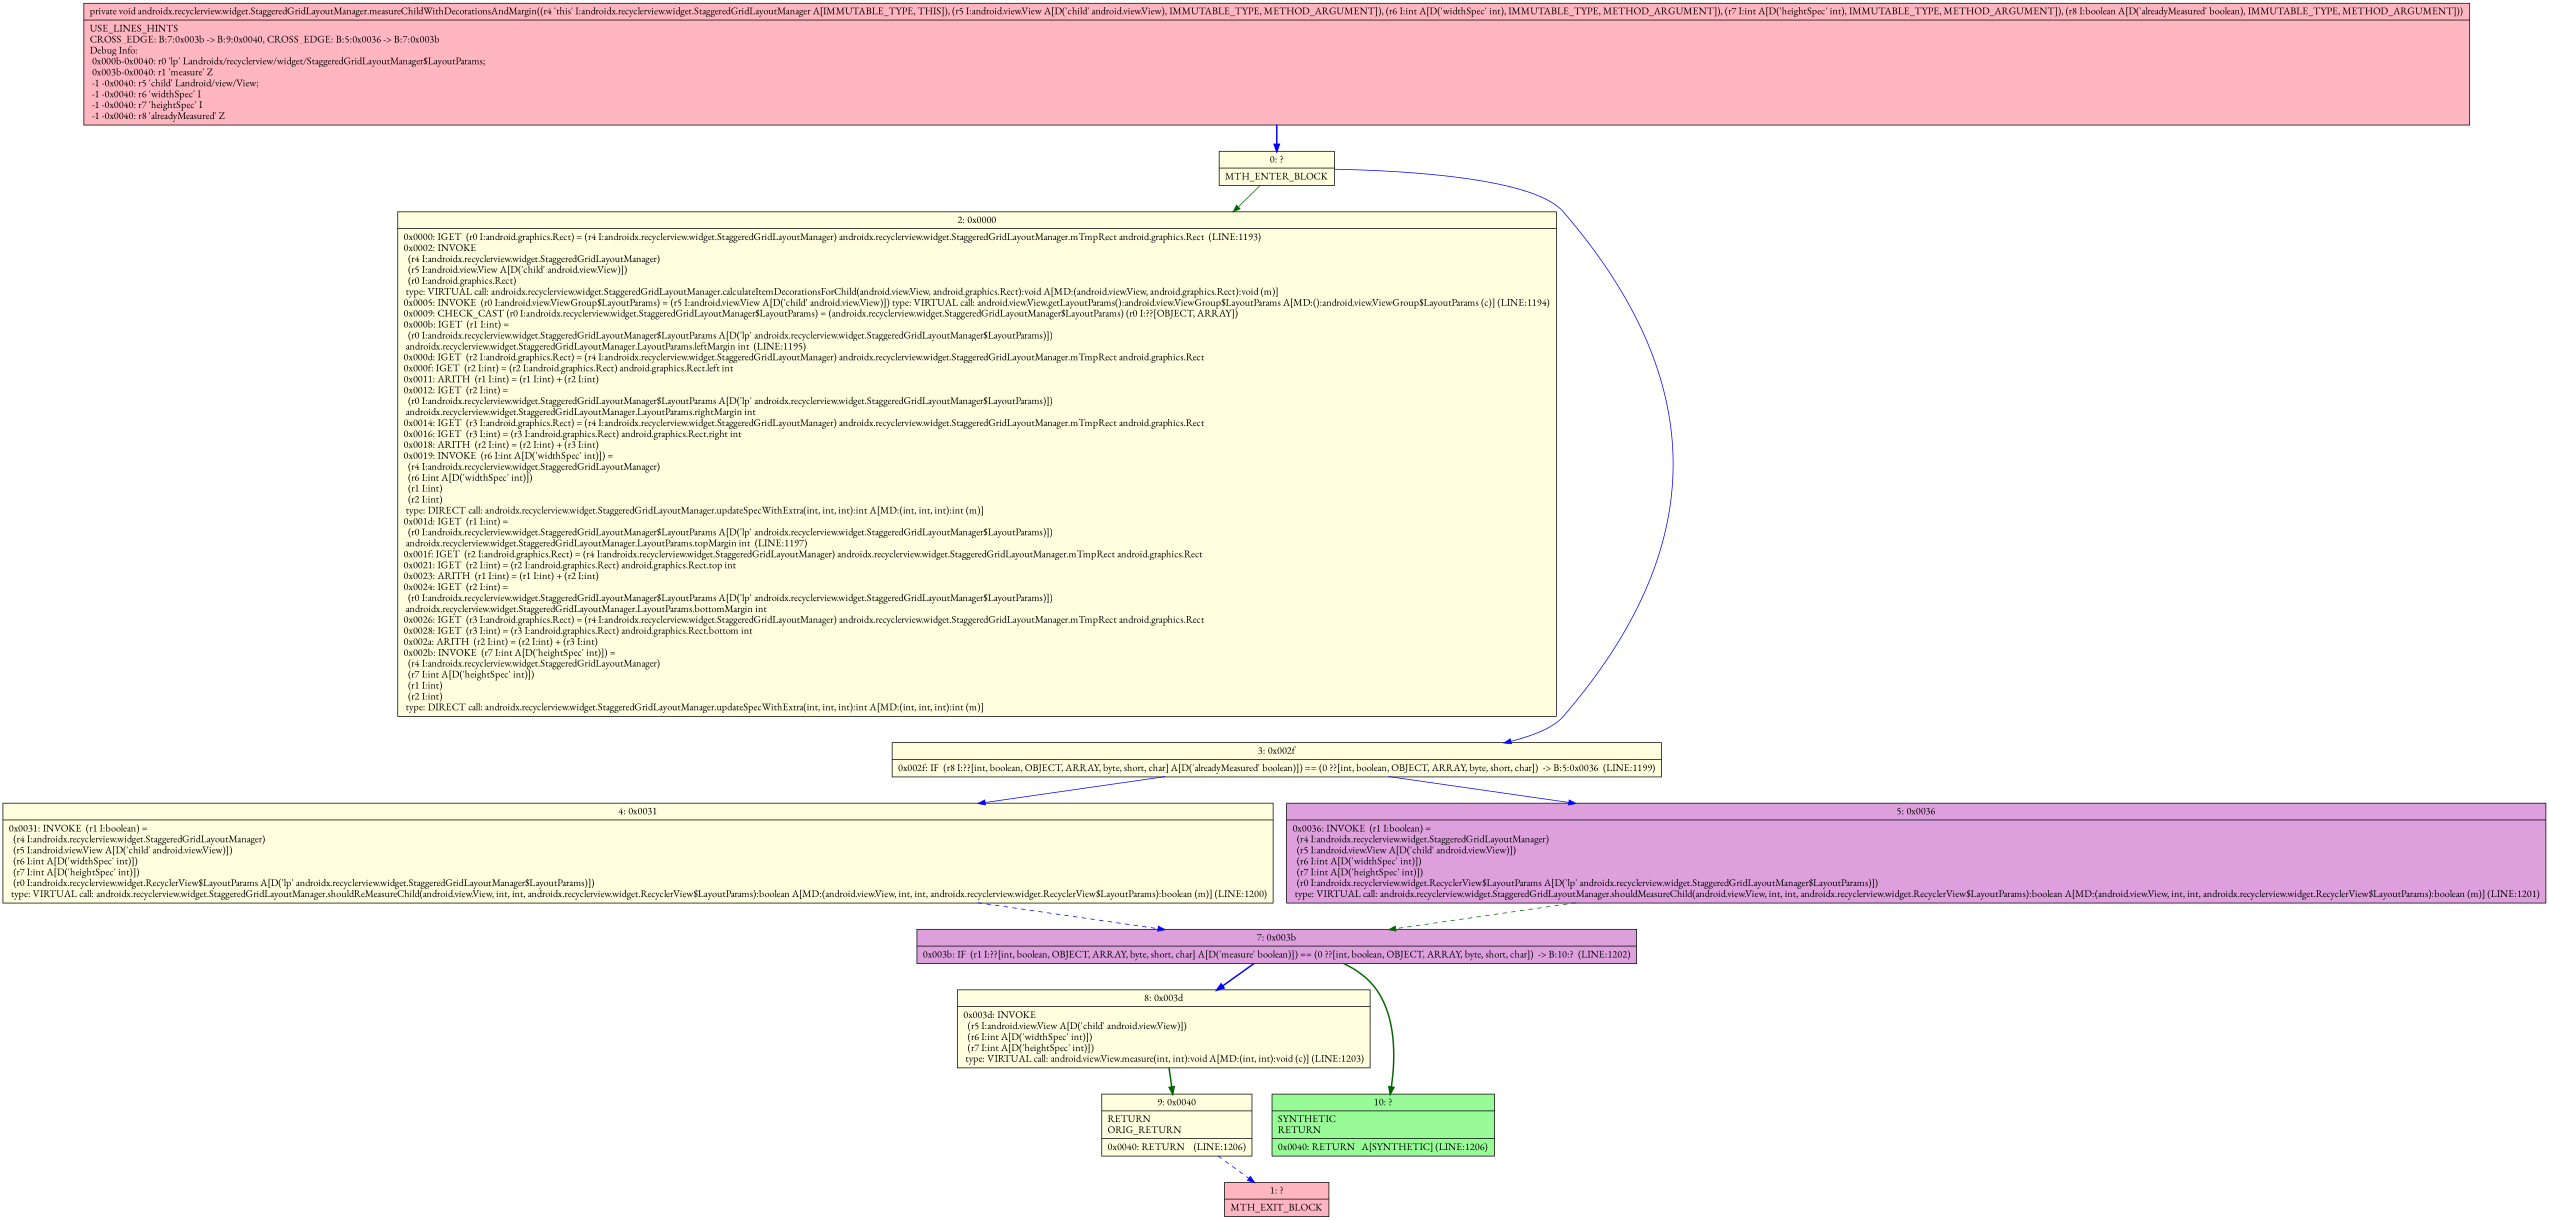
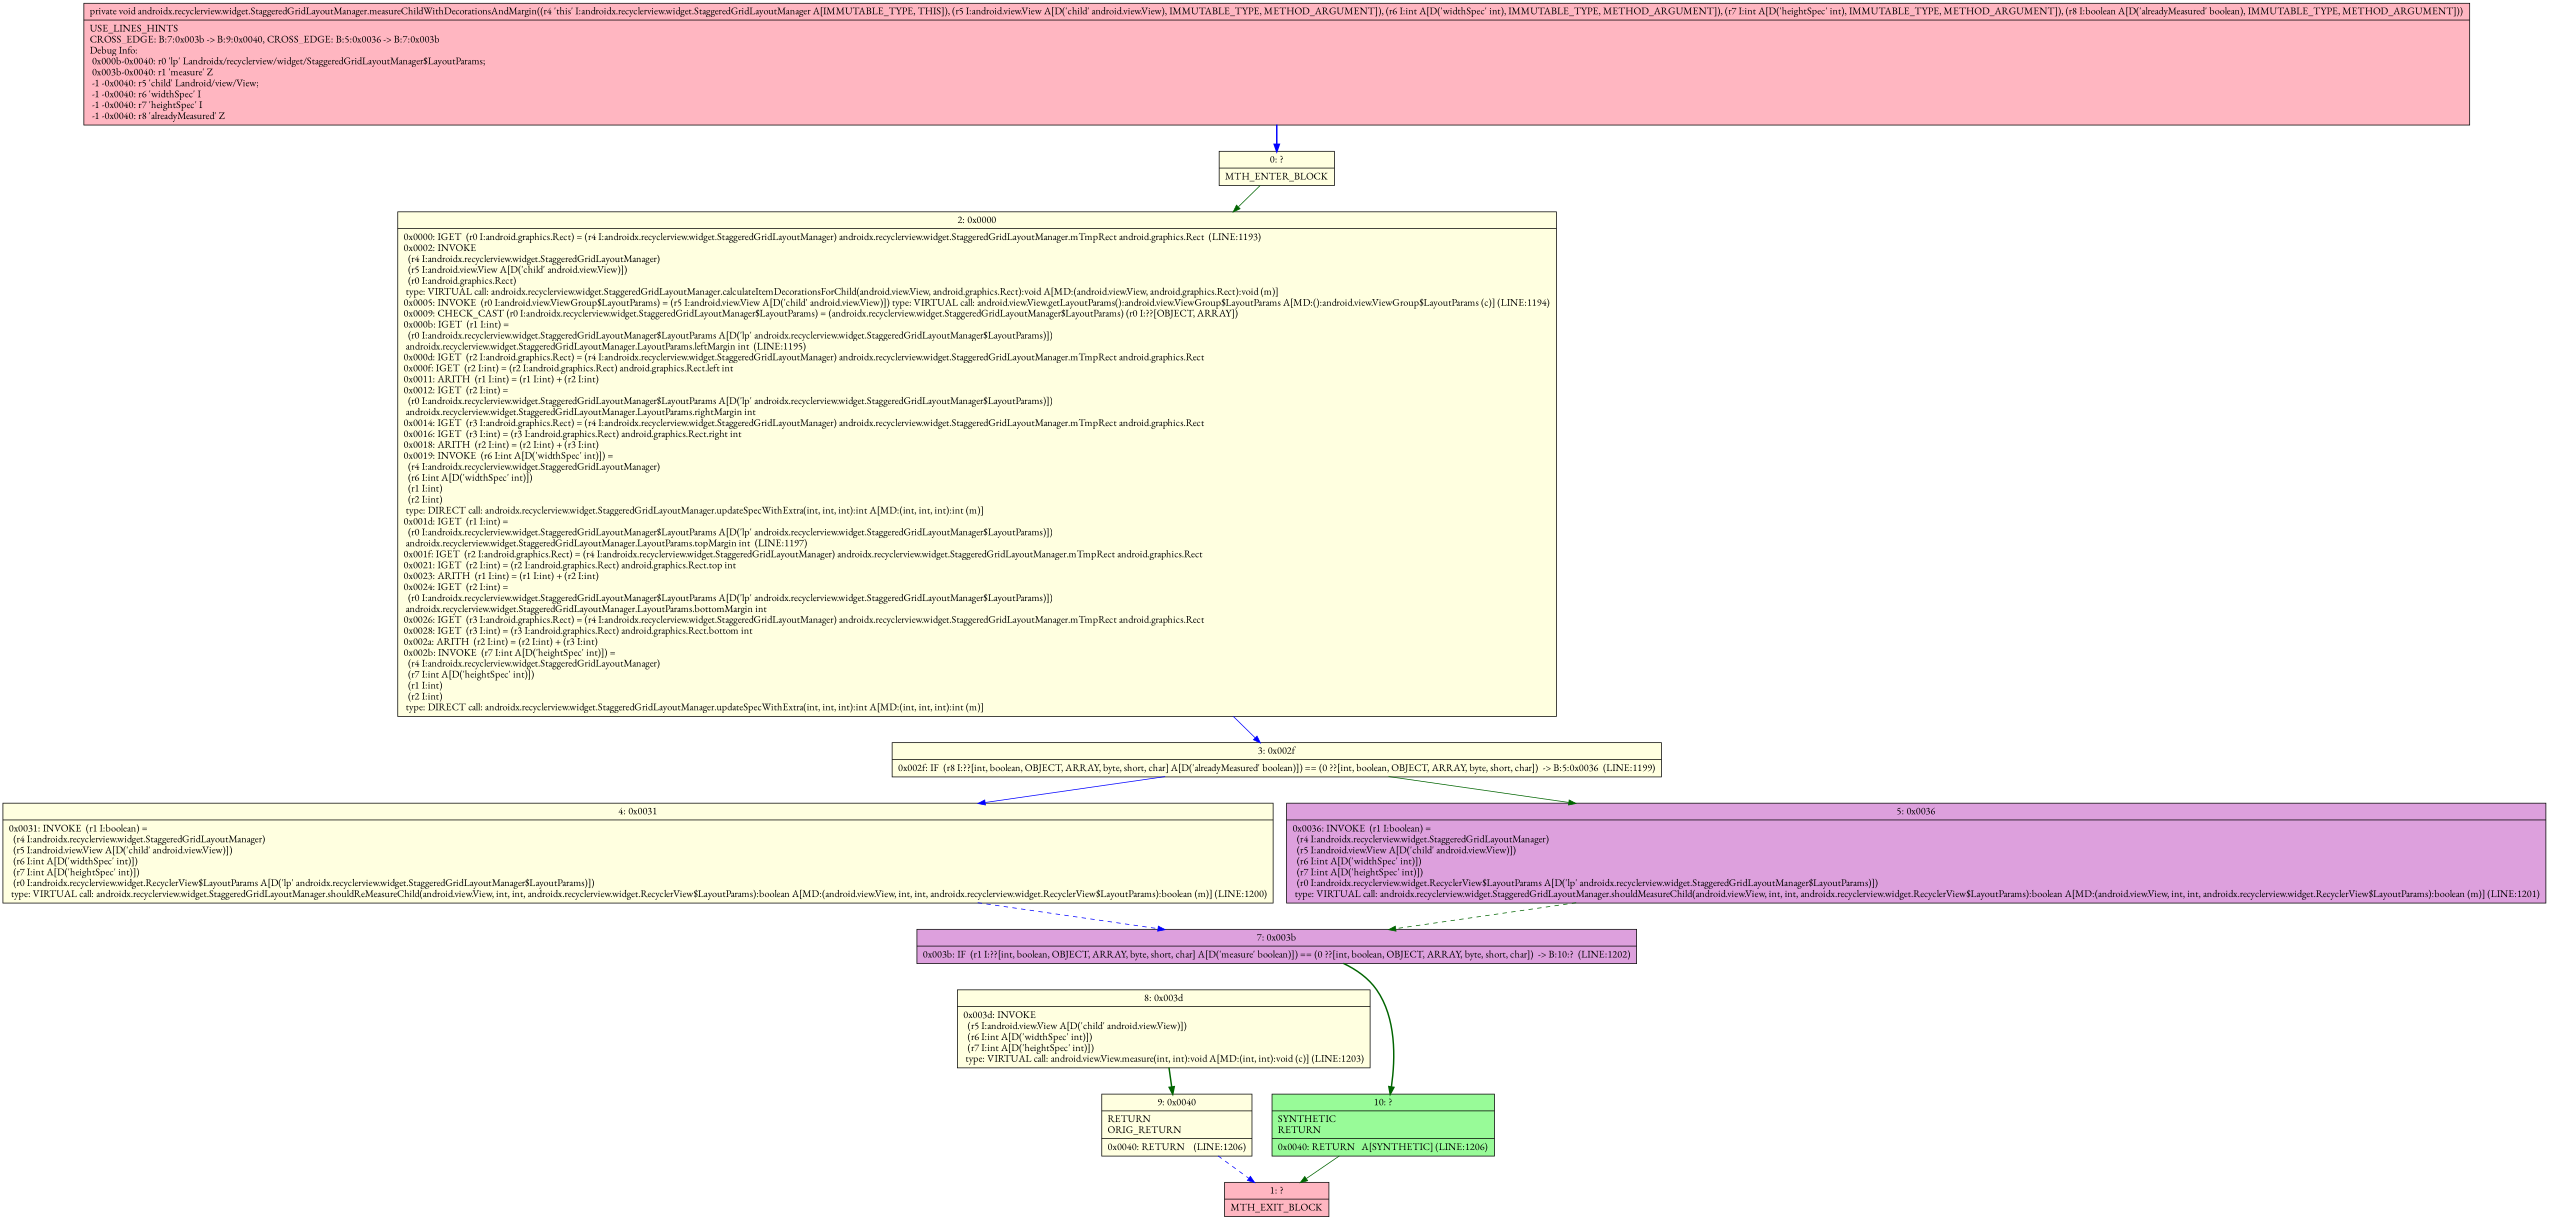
(1658, 377) -> (1244, 727)
(1479, 790) -> (1479, 790)
(1239, 975) -> none
none -> (1323, 1167)
